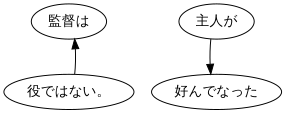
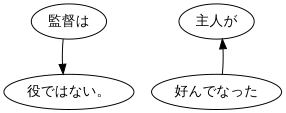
(210, 52) -> (223, 61)
(75, 61) -> (62, 52)
